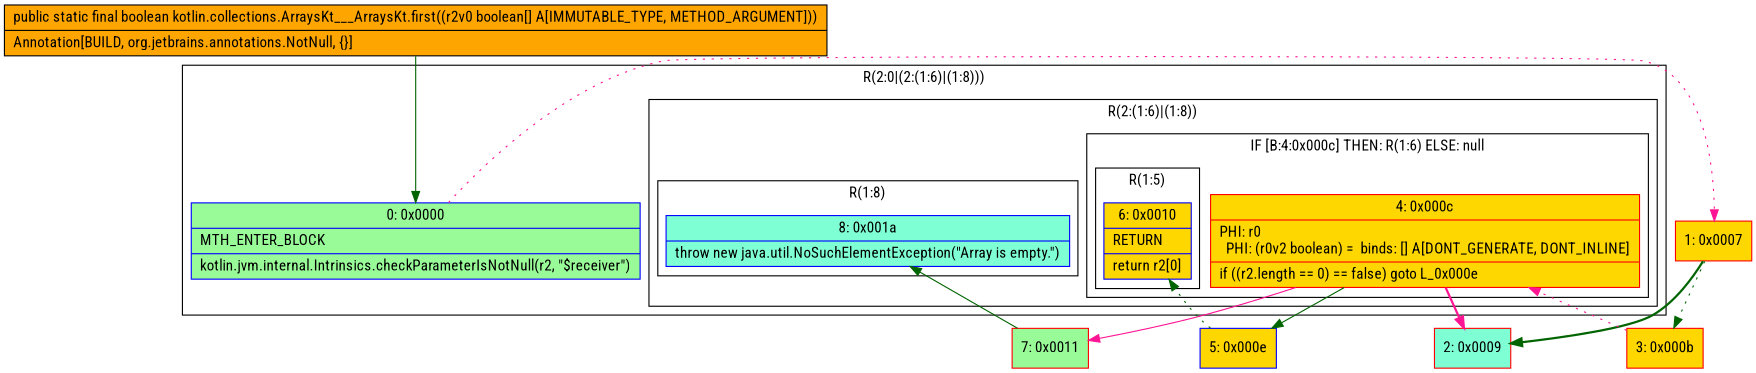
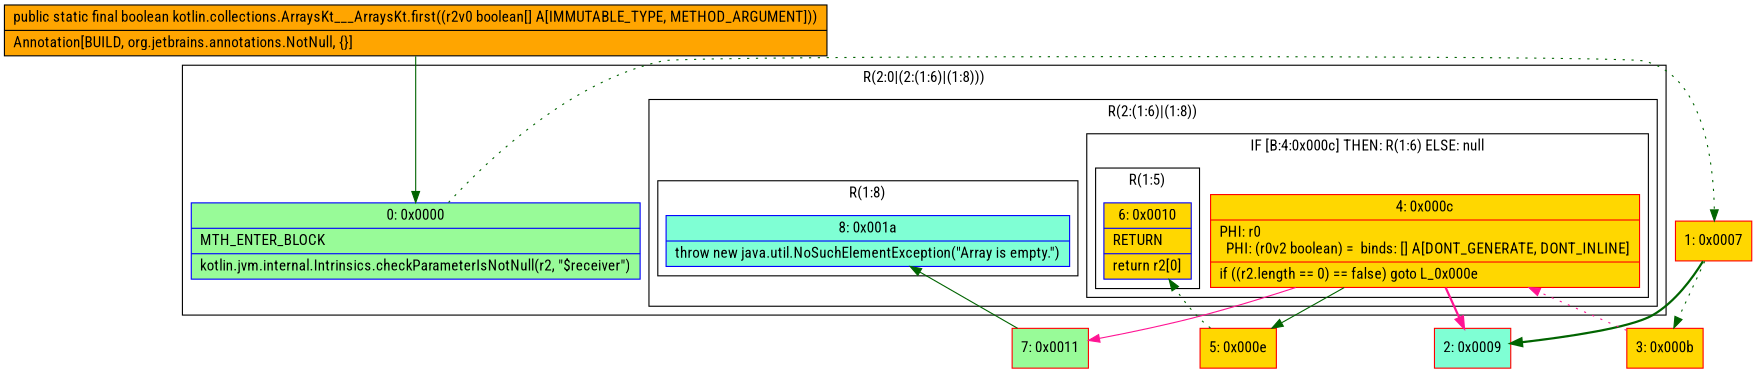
(1111, 57) -> (1111, 57)
(1238, 348) -> (1238, 348)
